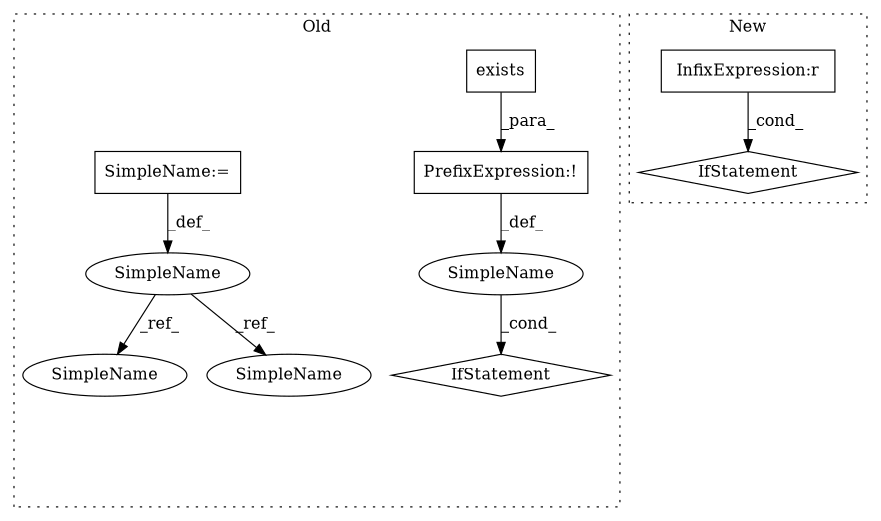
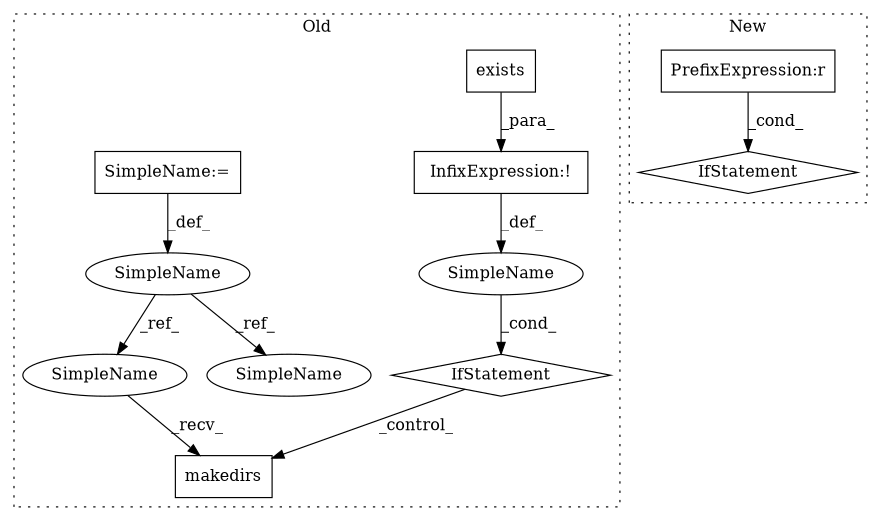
(748, 71) -> (748, 71)
(501, 172) -> (501, 172)
none -> (224, 477)
